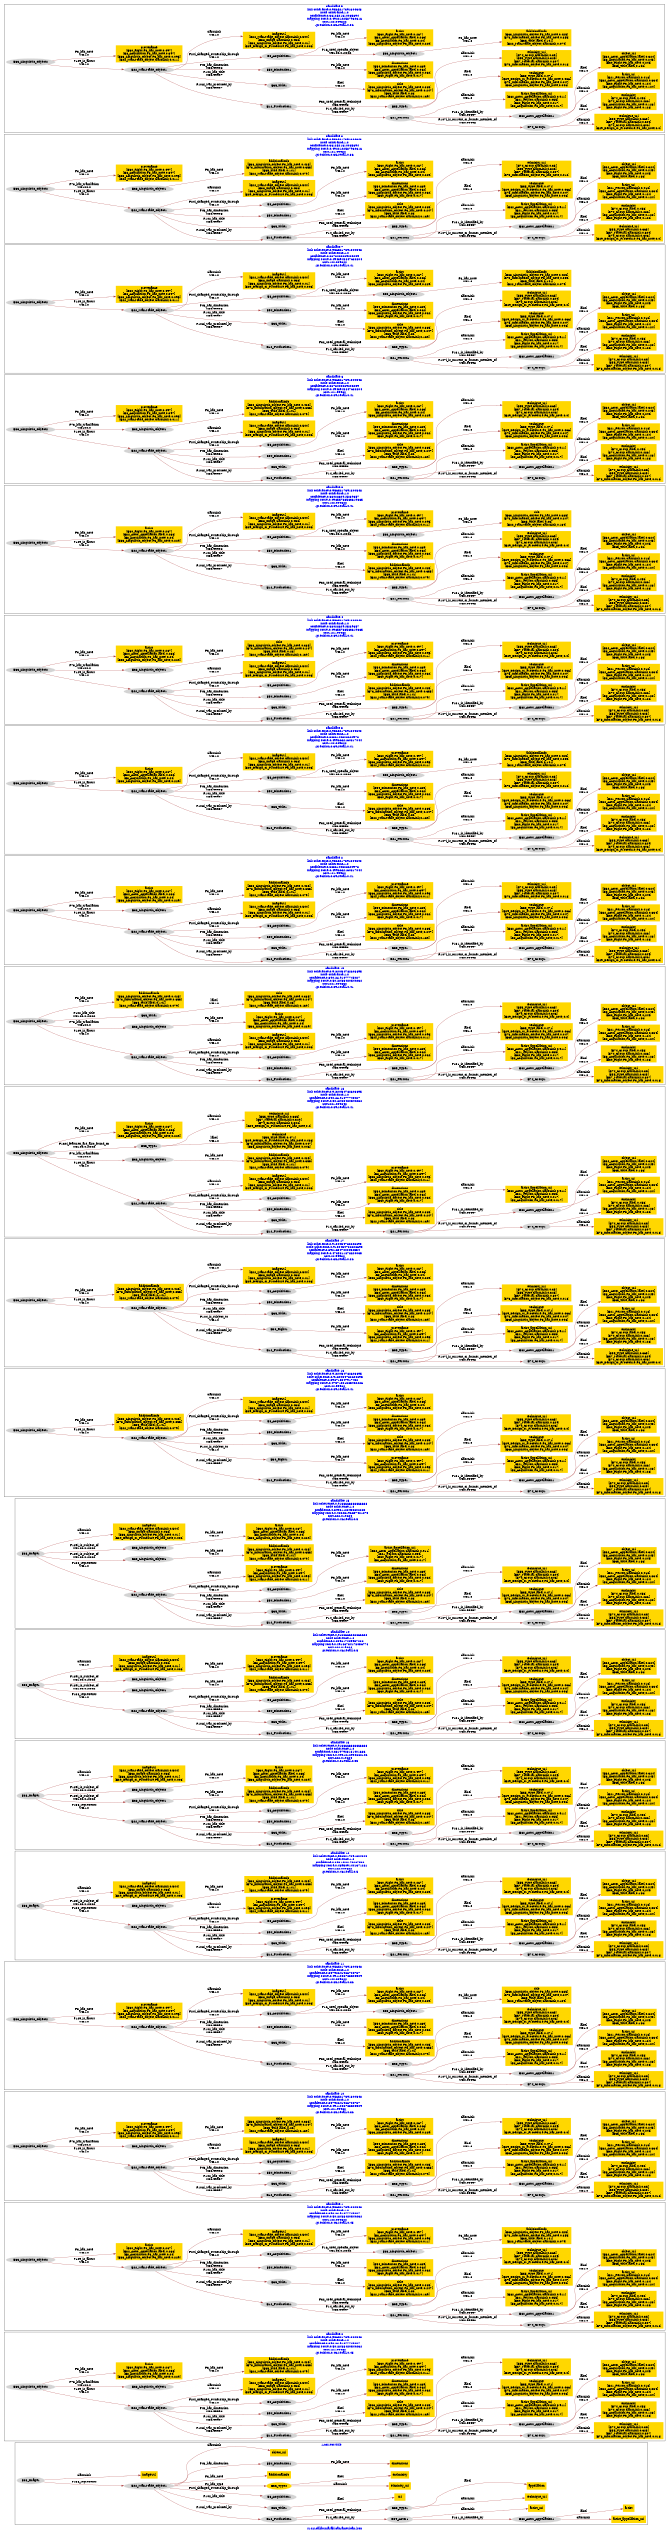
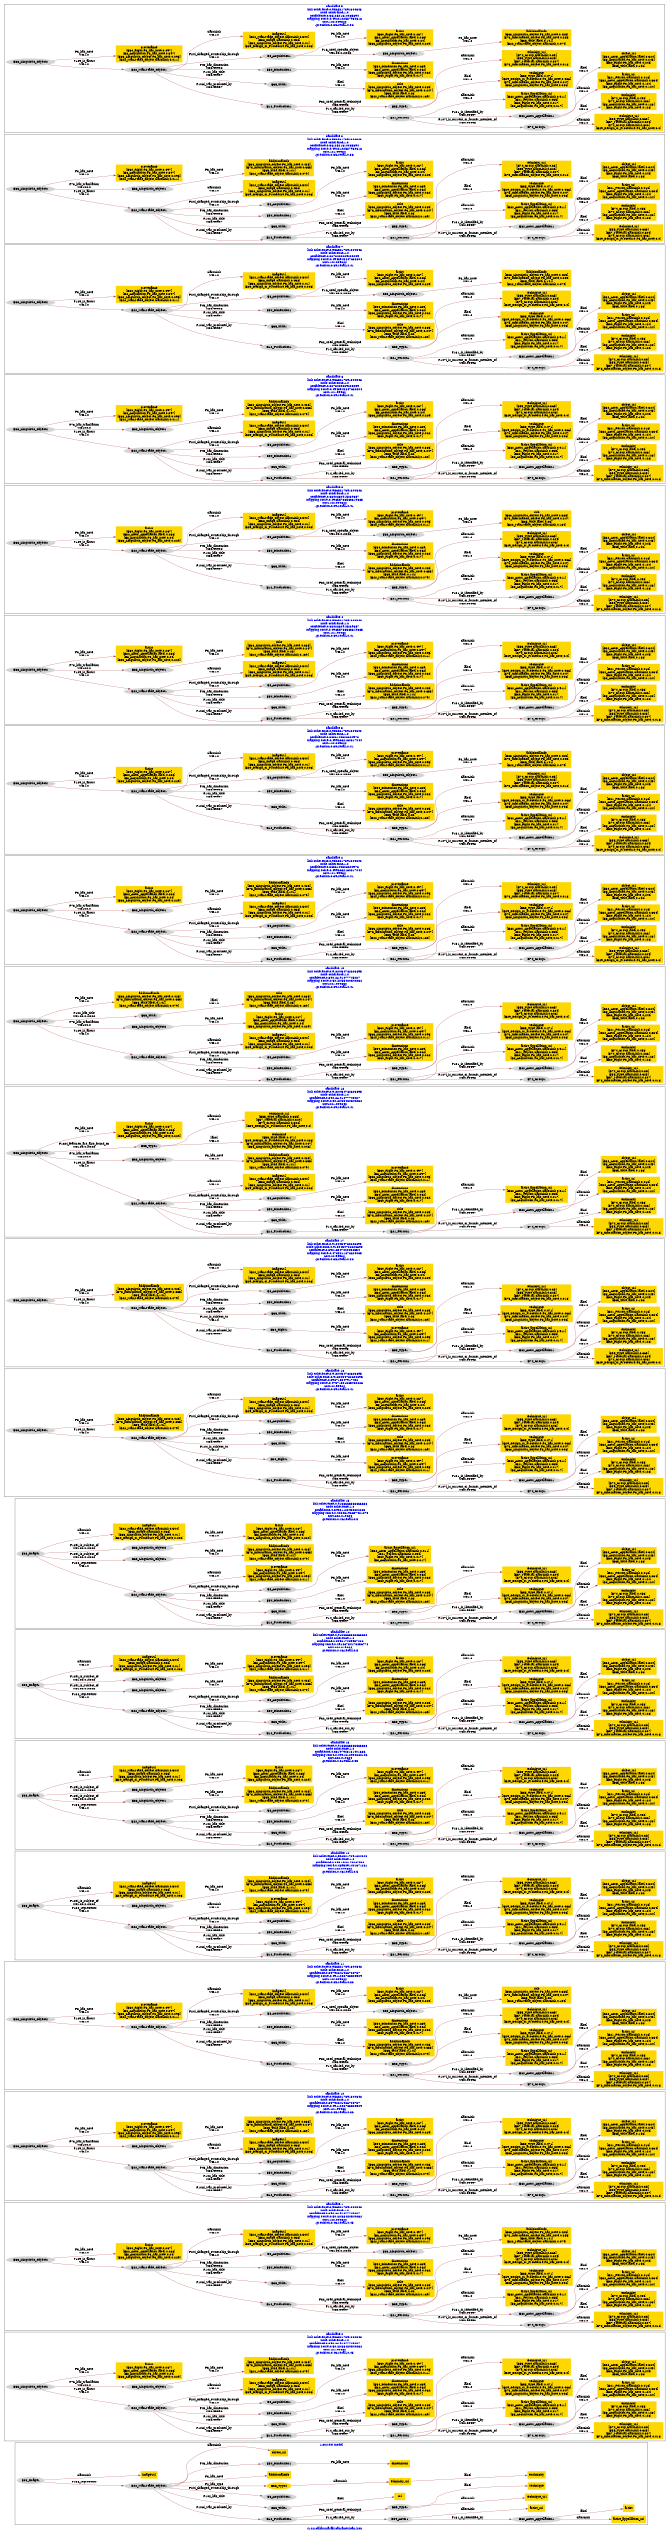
(331, 2445) -> (331, 2445)
(340, 2480) -> (468, 2478)
(537, 2486) -> (537, 2486)
